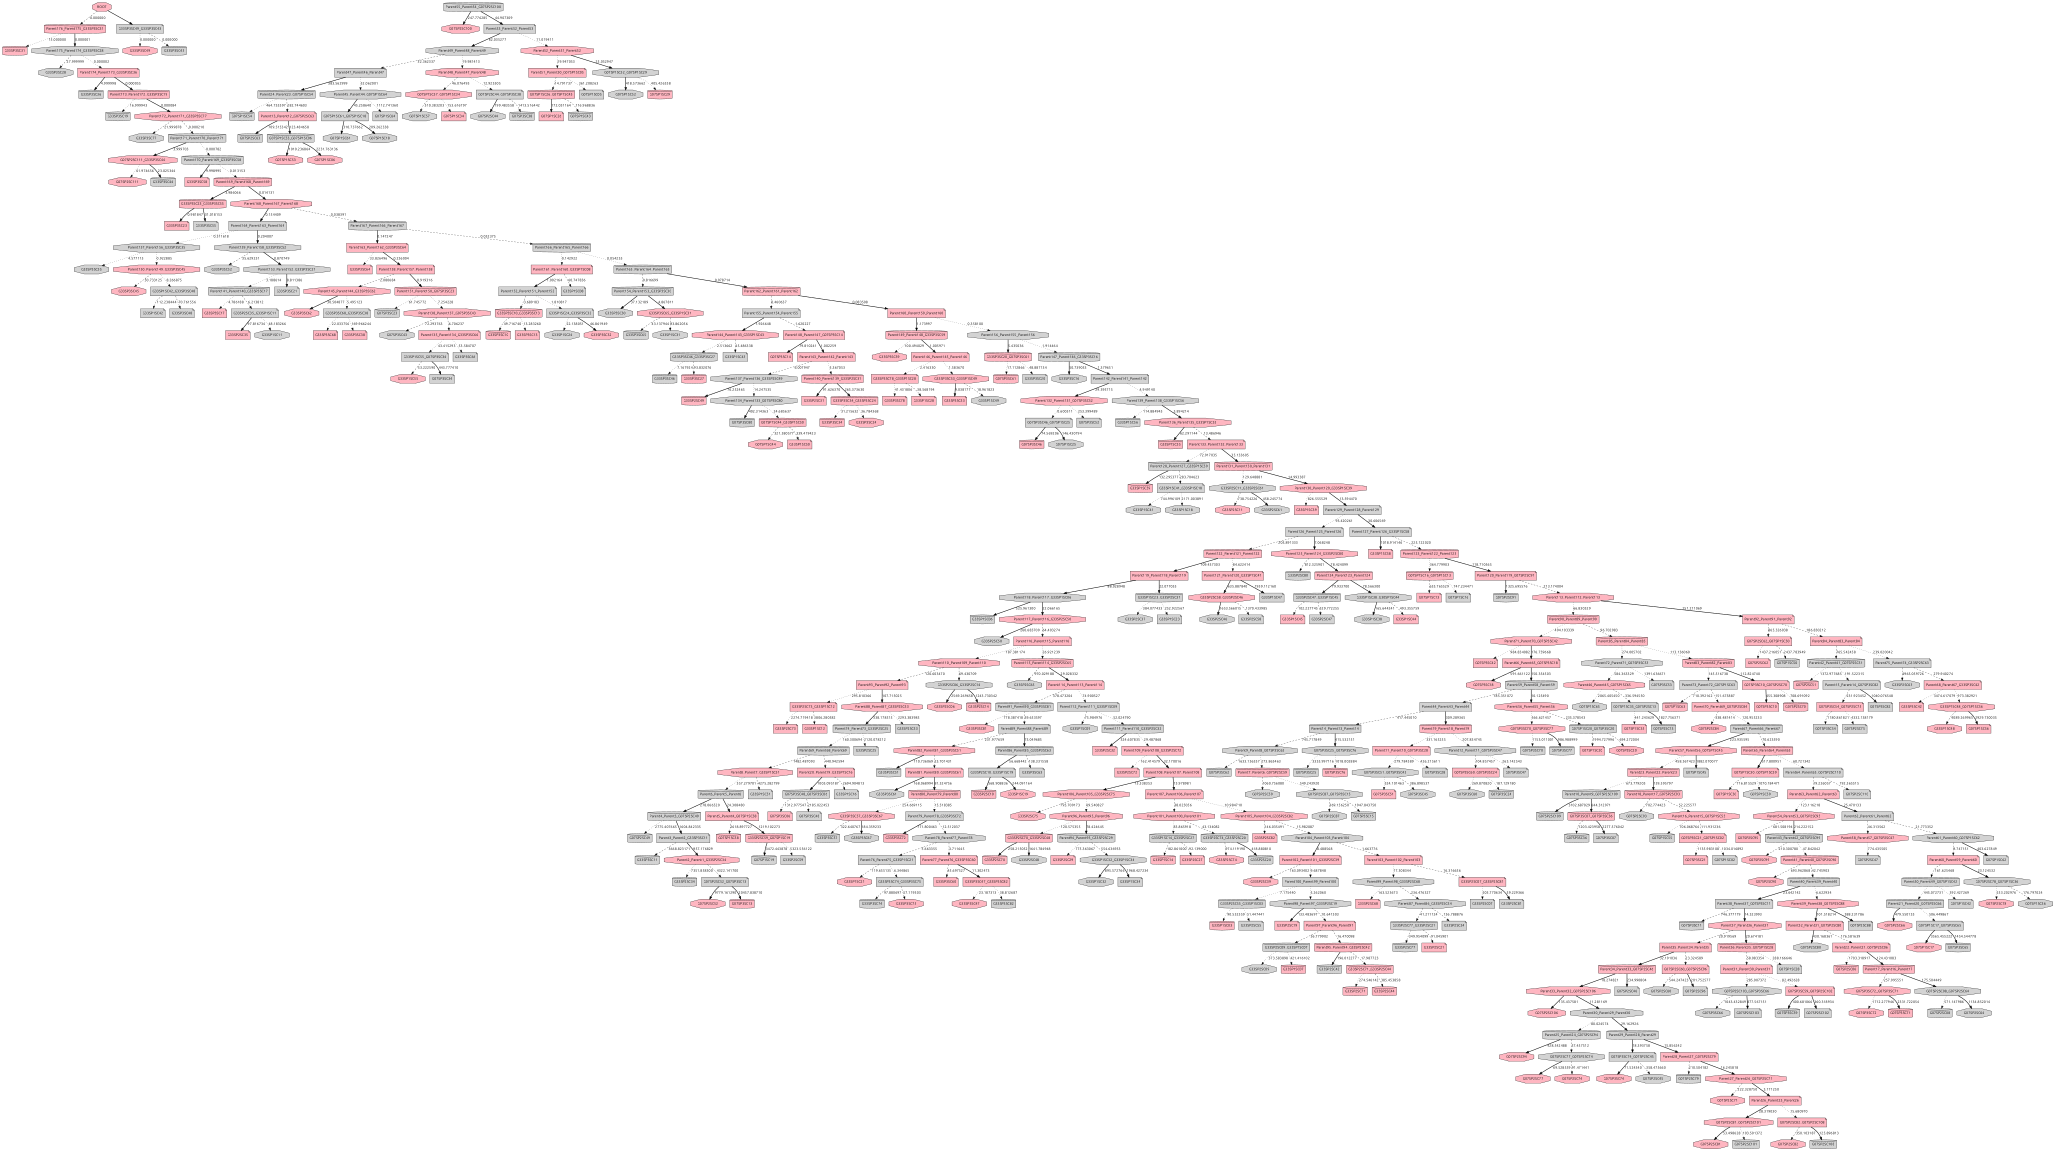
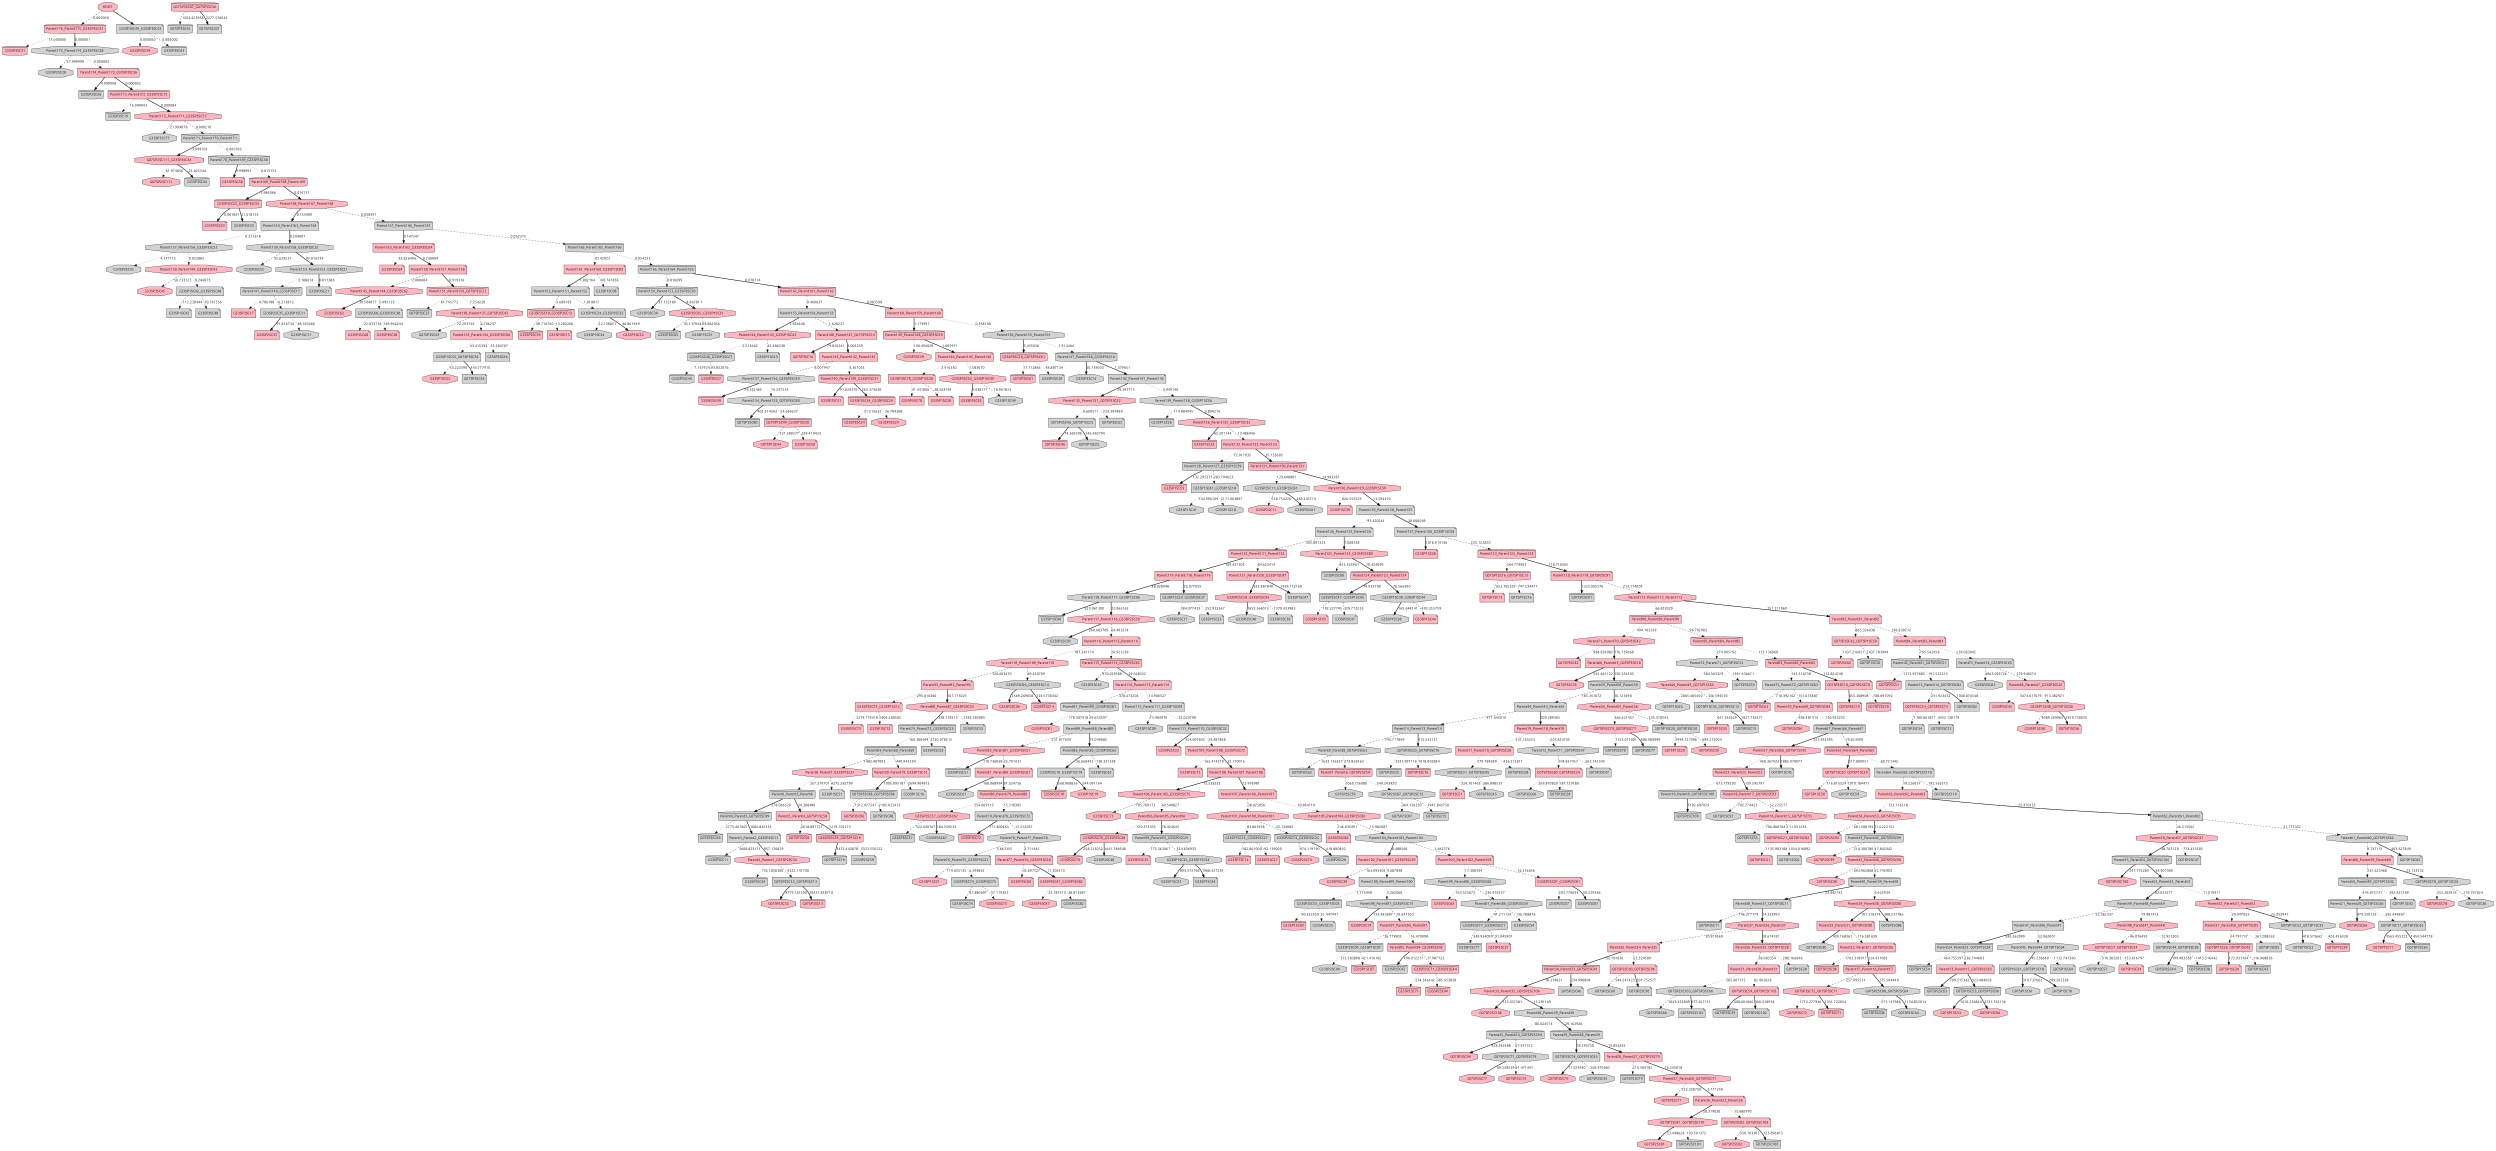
(282, 259) -> (315, 259)
(1591, 804) -> none
none -> (2160, 848)
